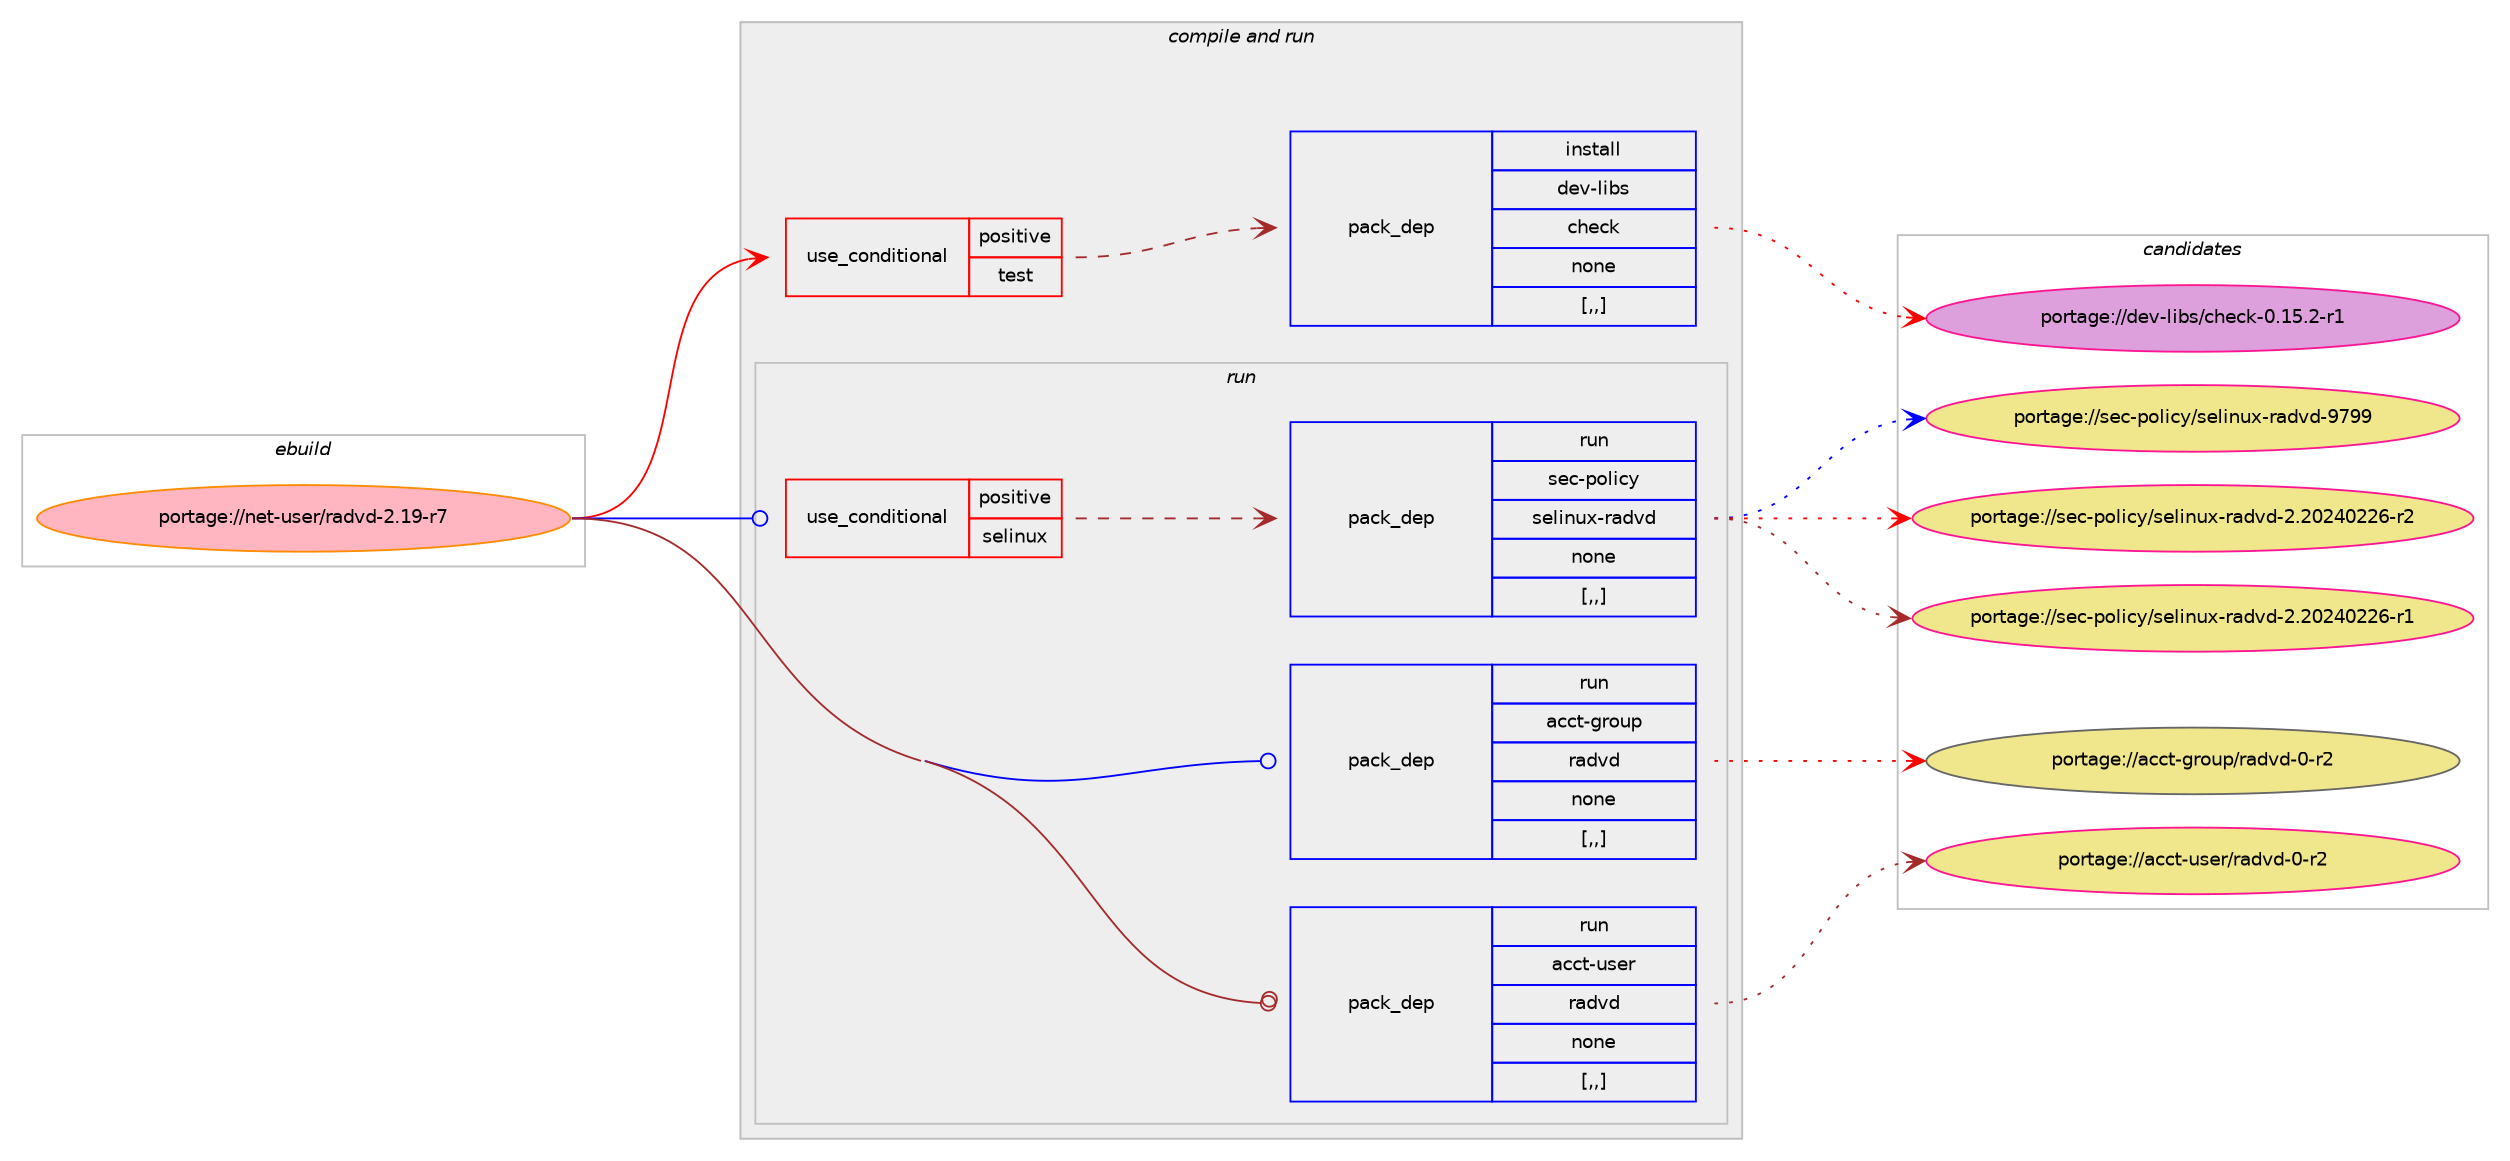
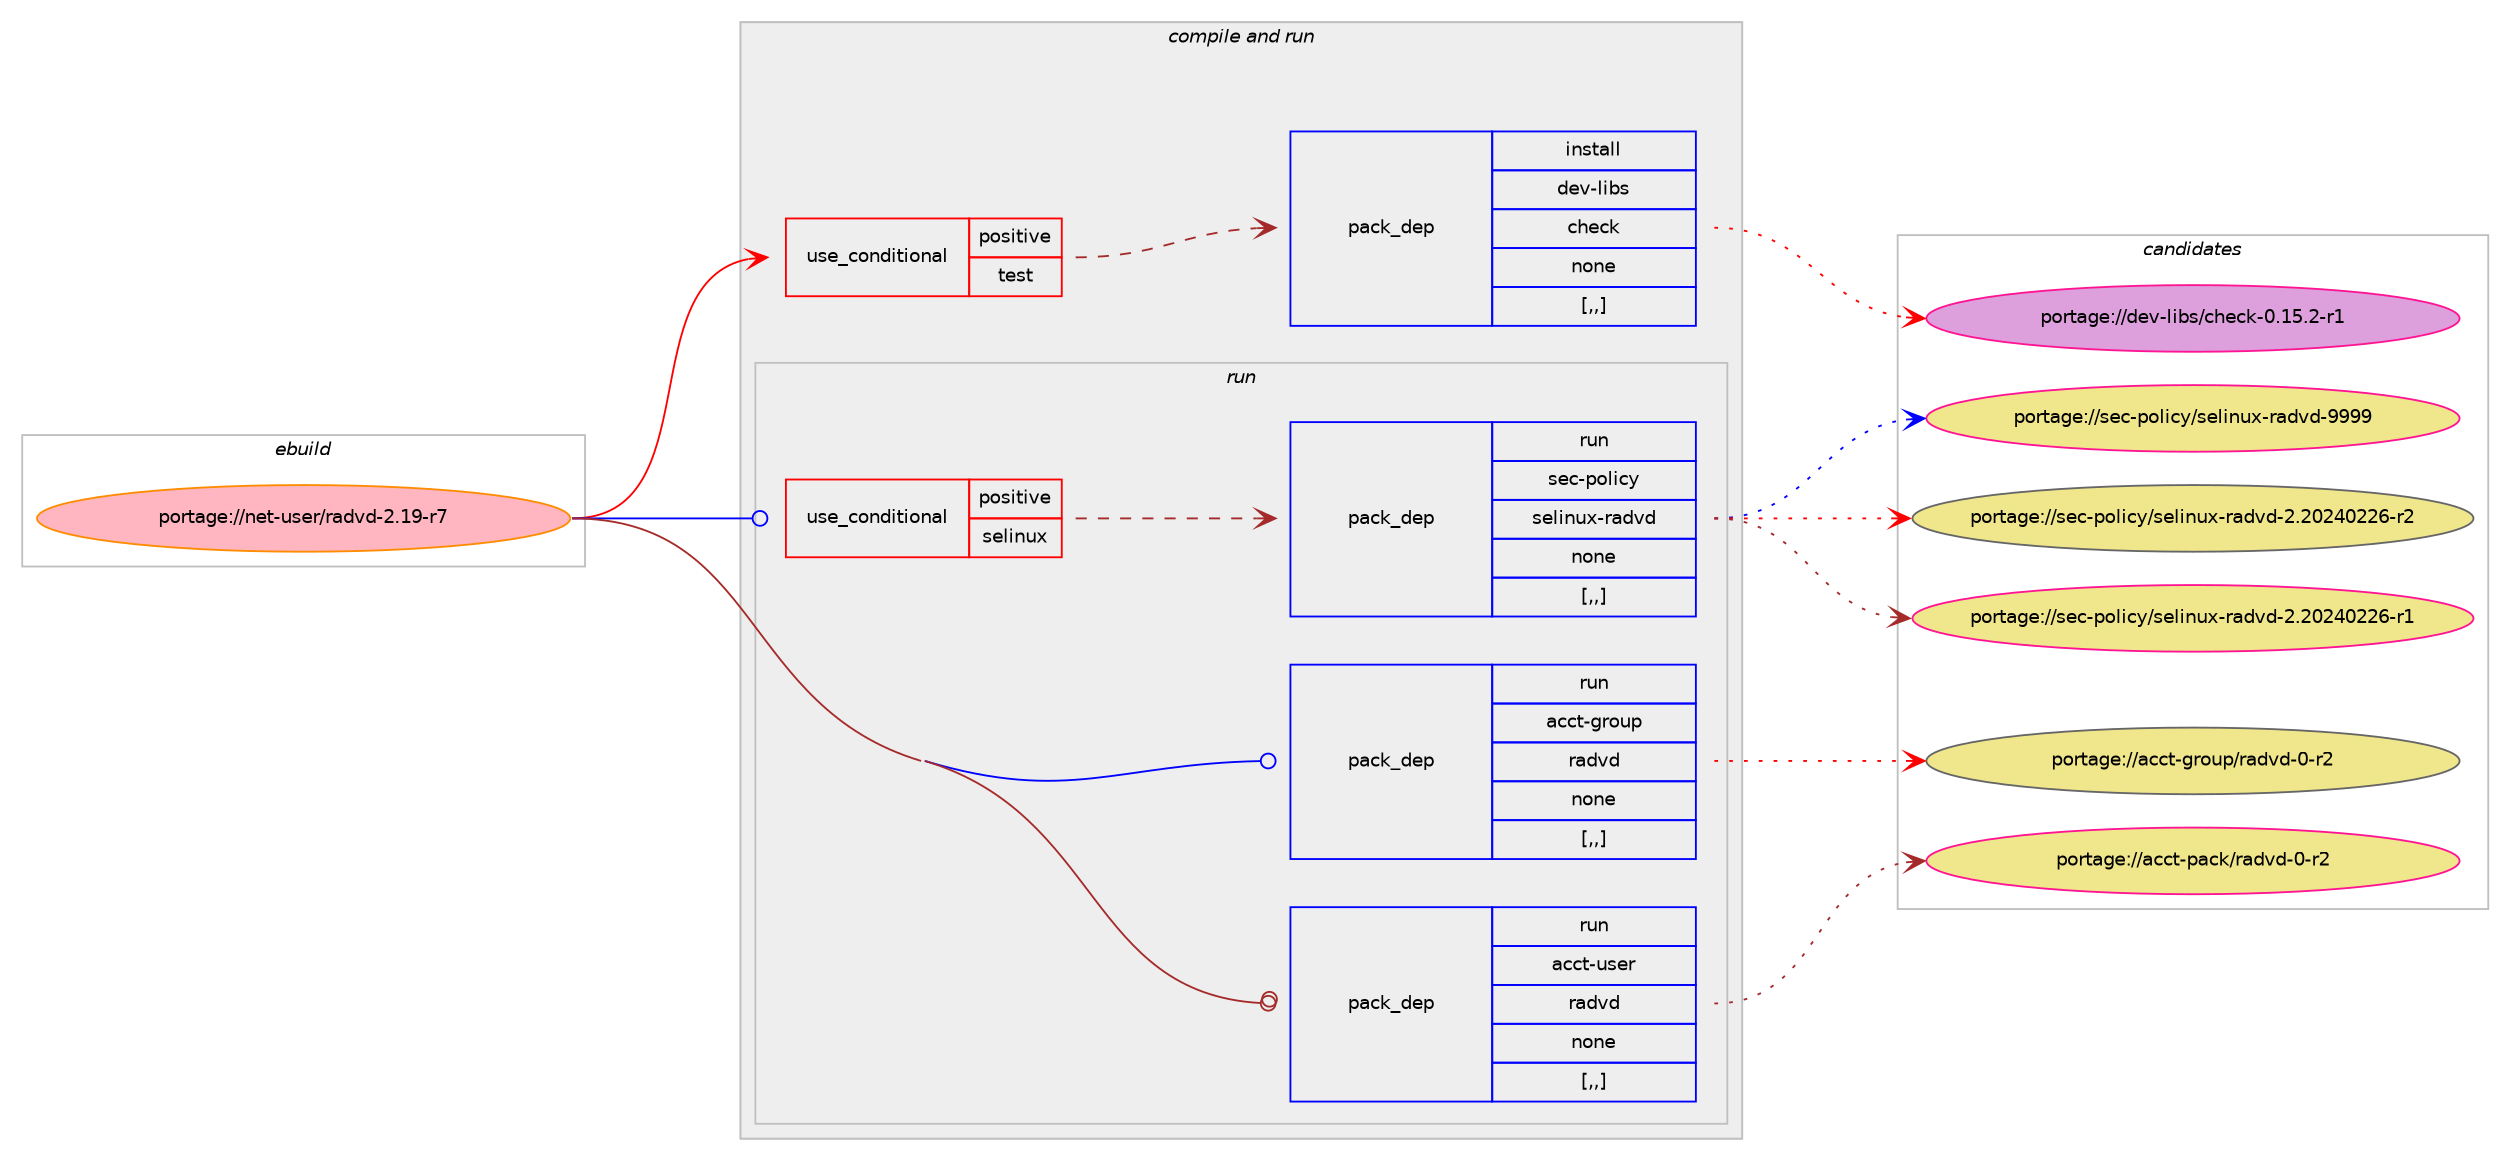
(2193, 418) -> (2193, 418)
(2193, 518) -> (2193, 518)
(2193, 861) -> (2193, 861)
